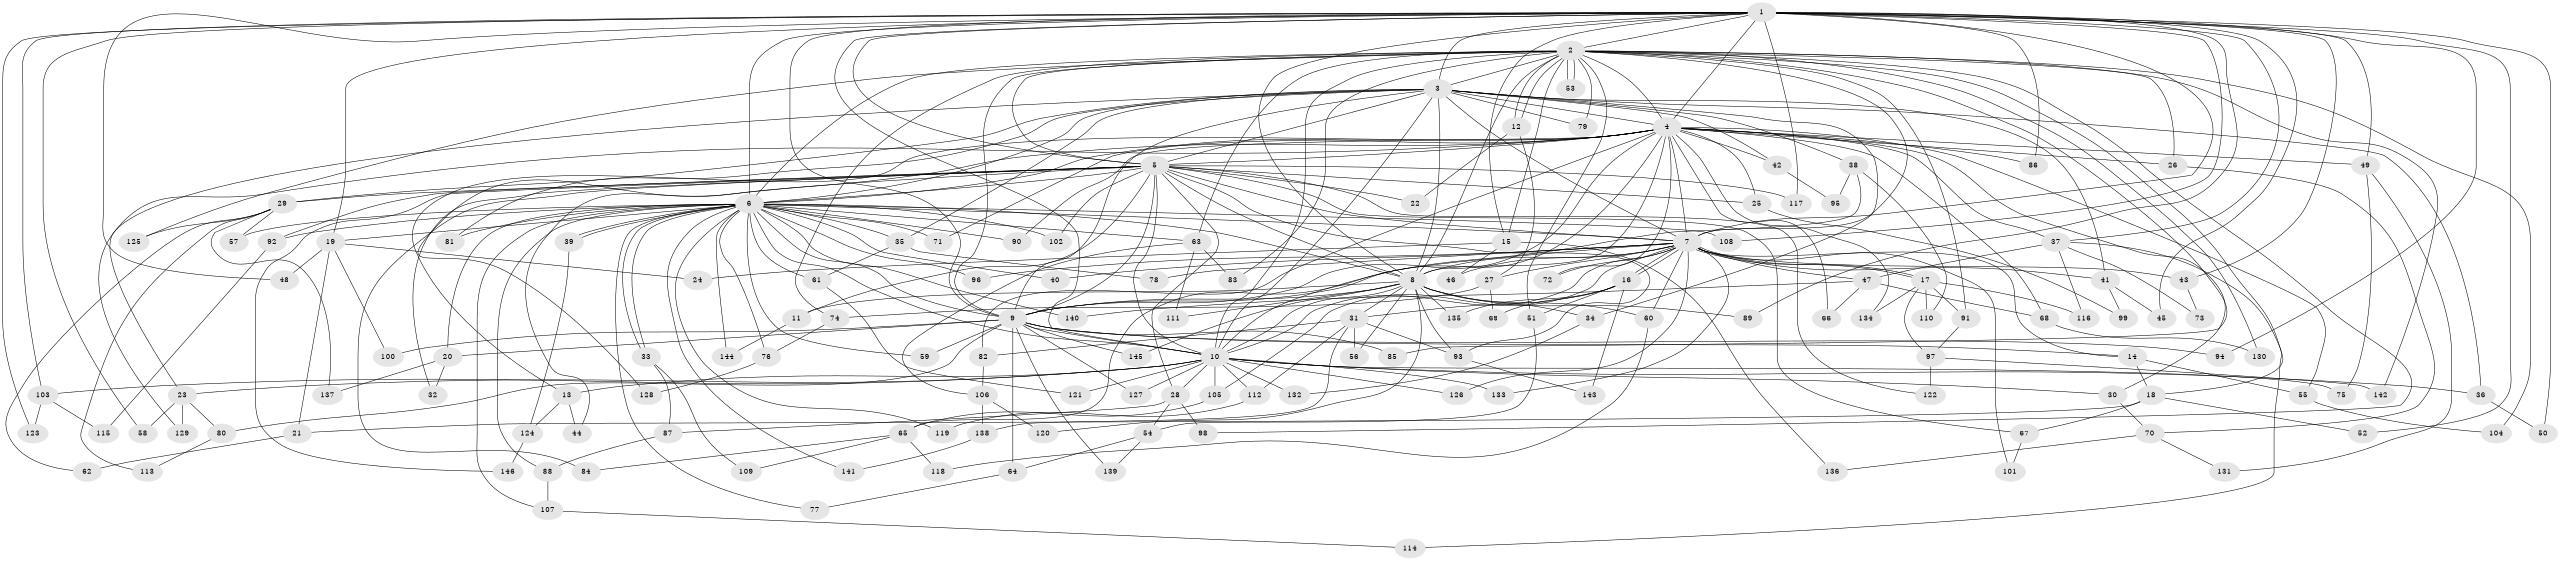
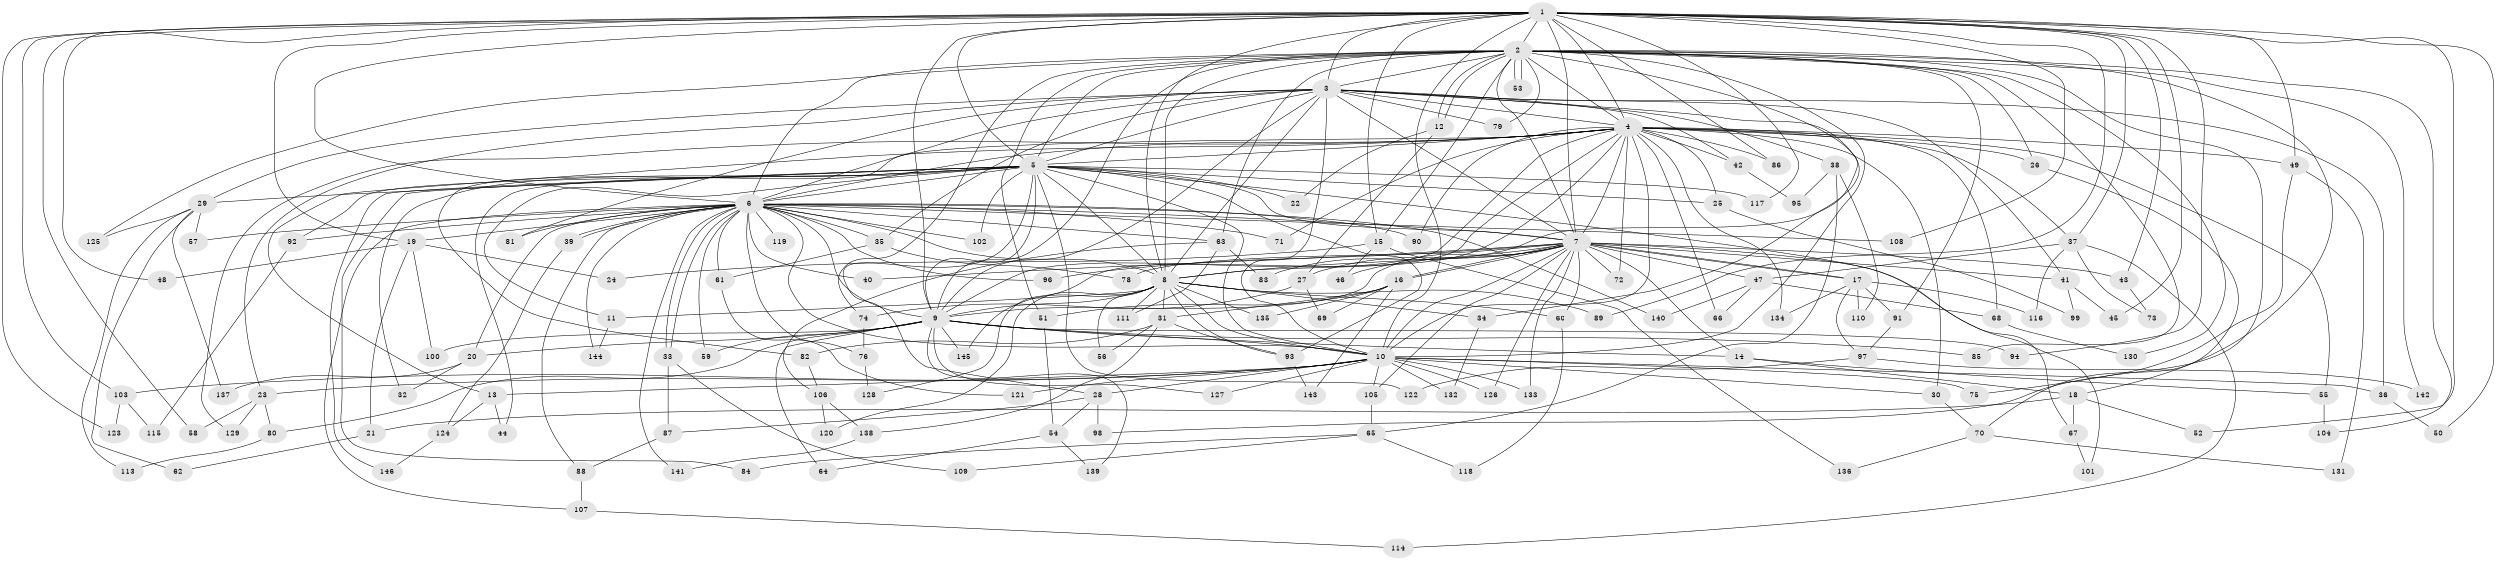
(1255, 395) -> none
(815, 510) -> none
